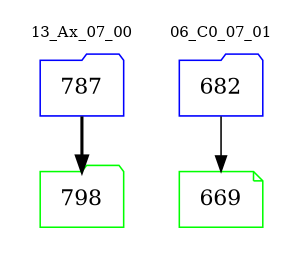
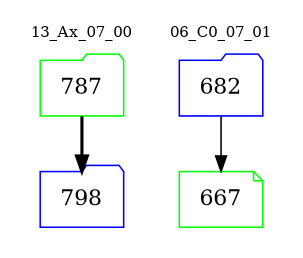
(82, 88) -> (82, 88)
(82, 199) -> (82, 199)
(221, 199) -> (221, 199)
